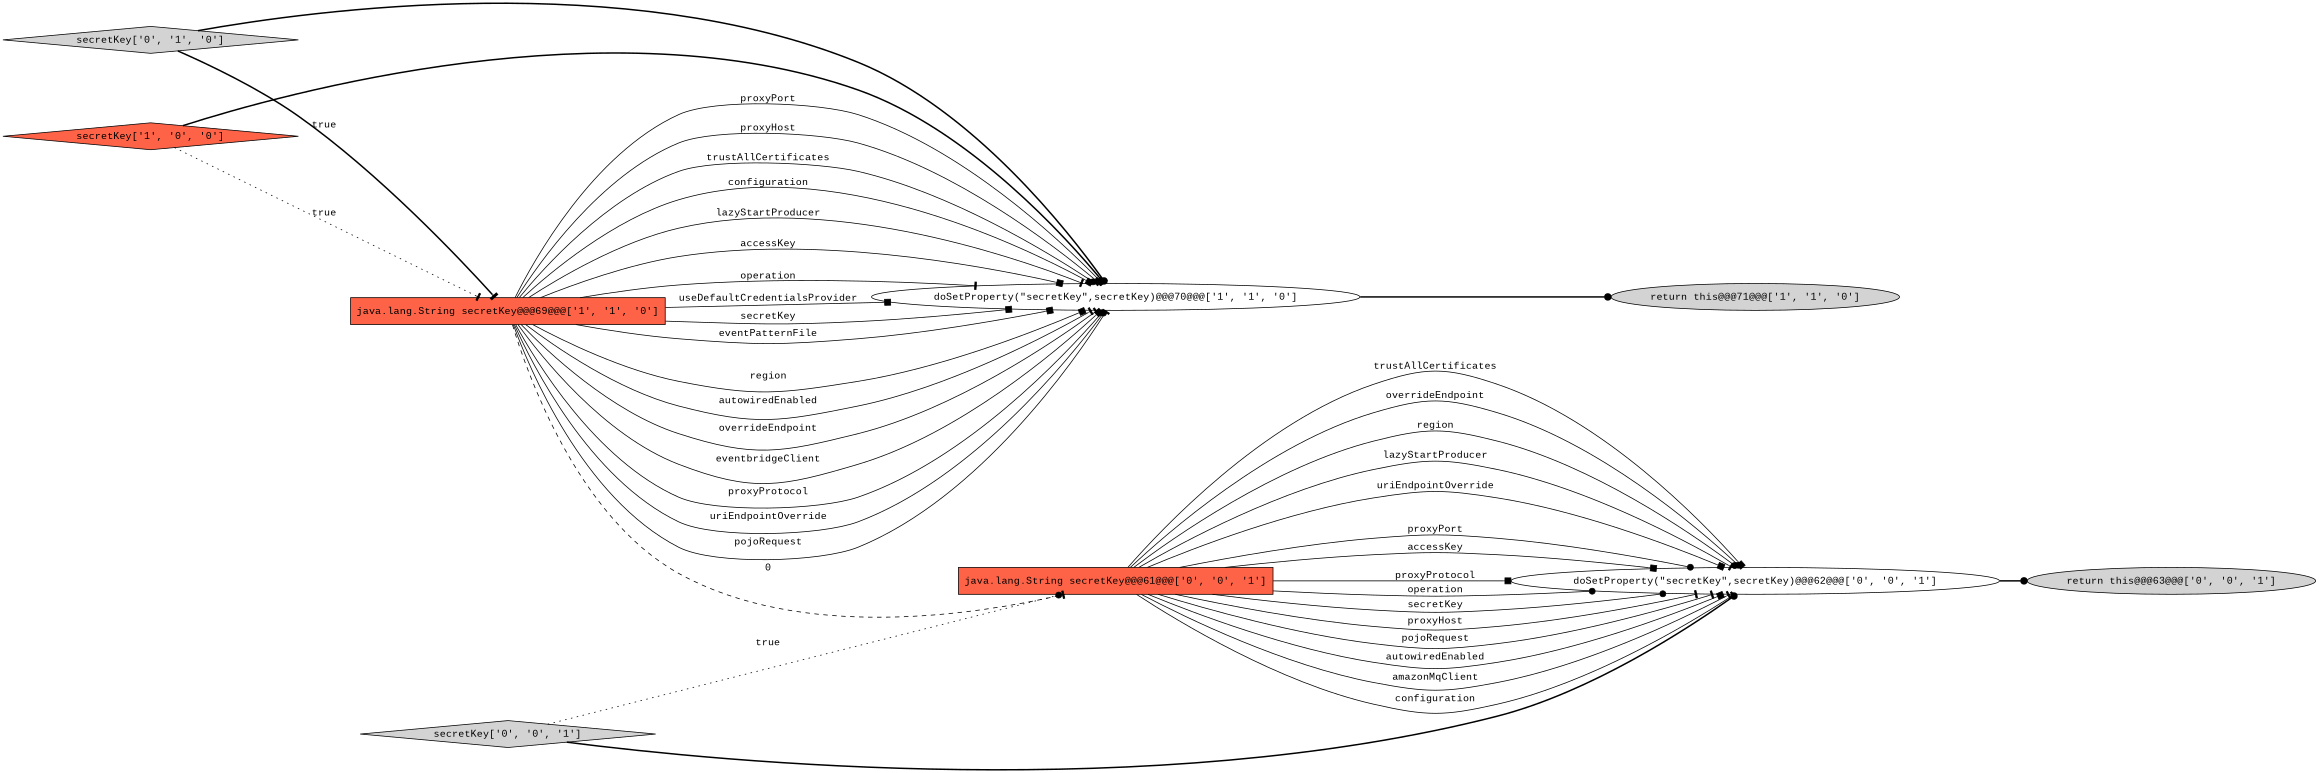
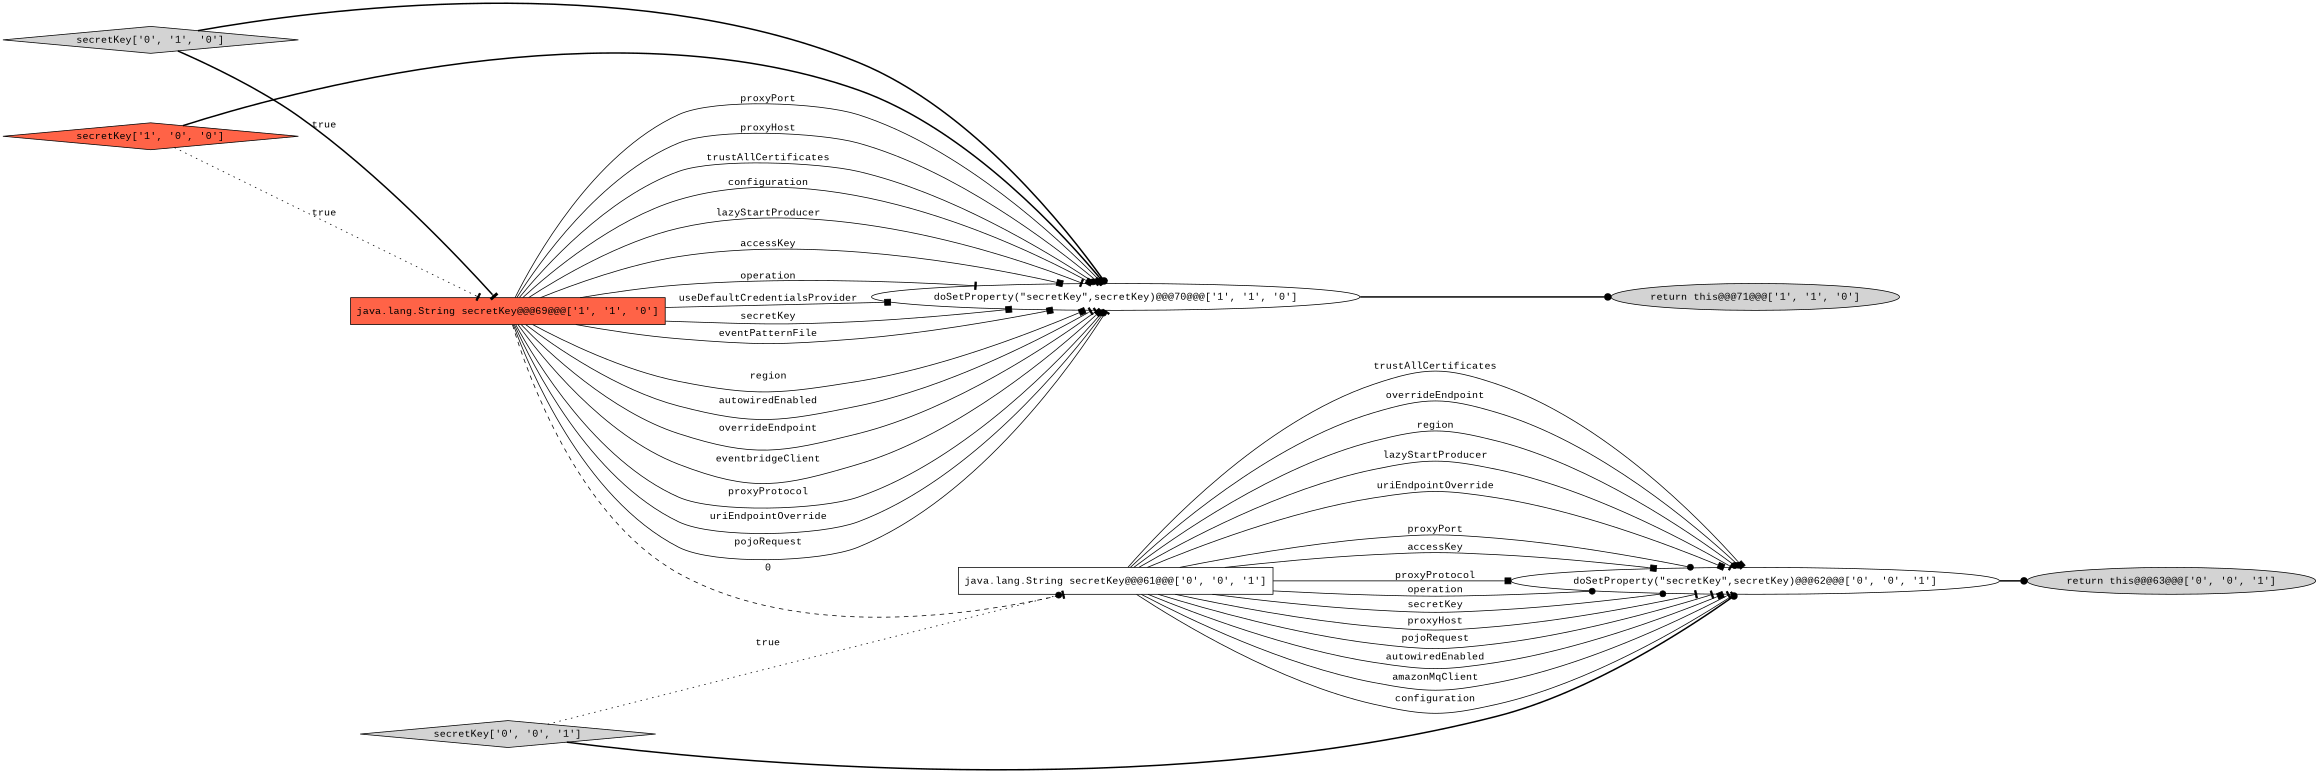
(1116, 581) -> (1116, 581)
